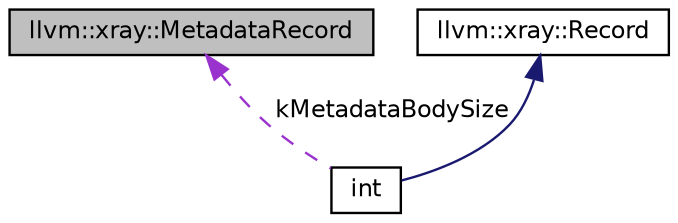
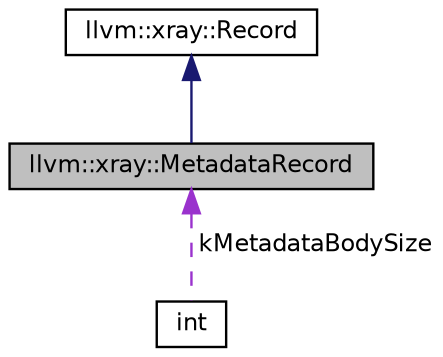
(482, 147) -> (191, 112)
